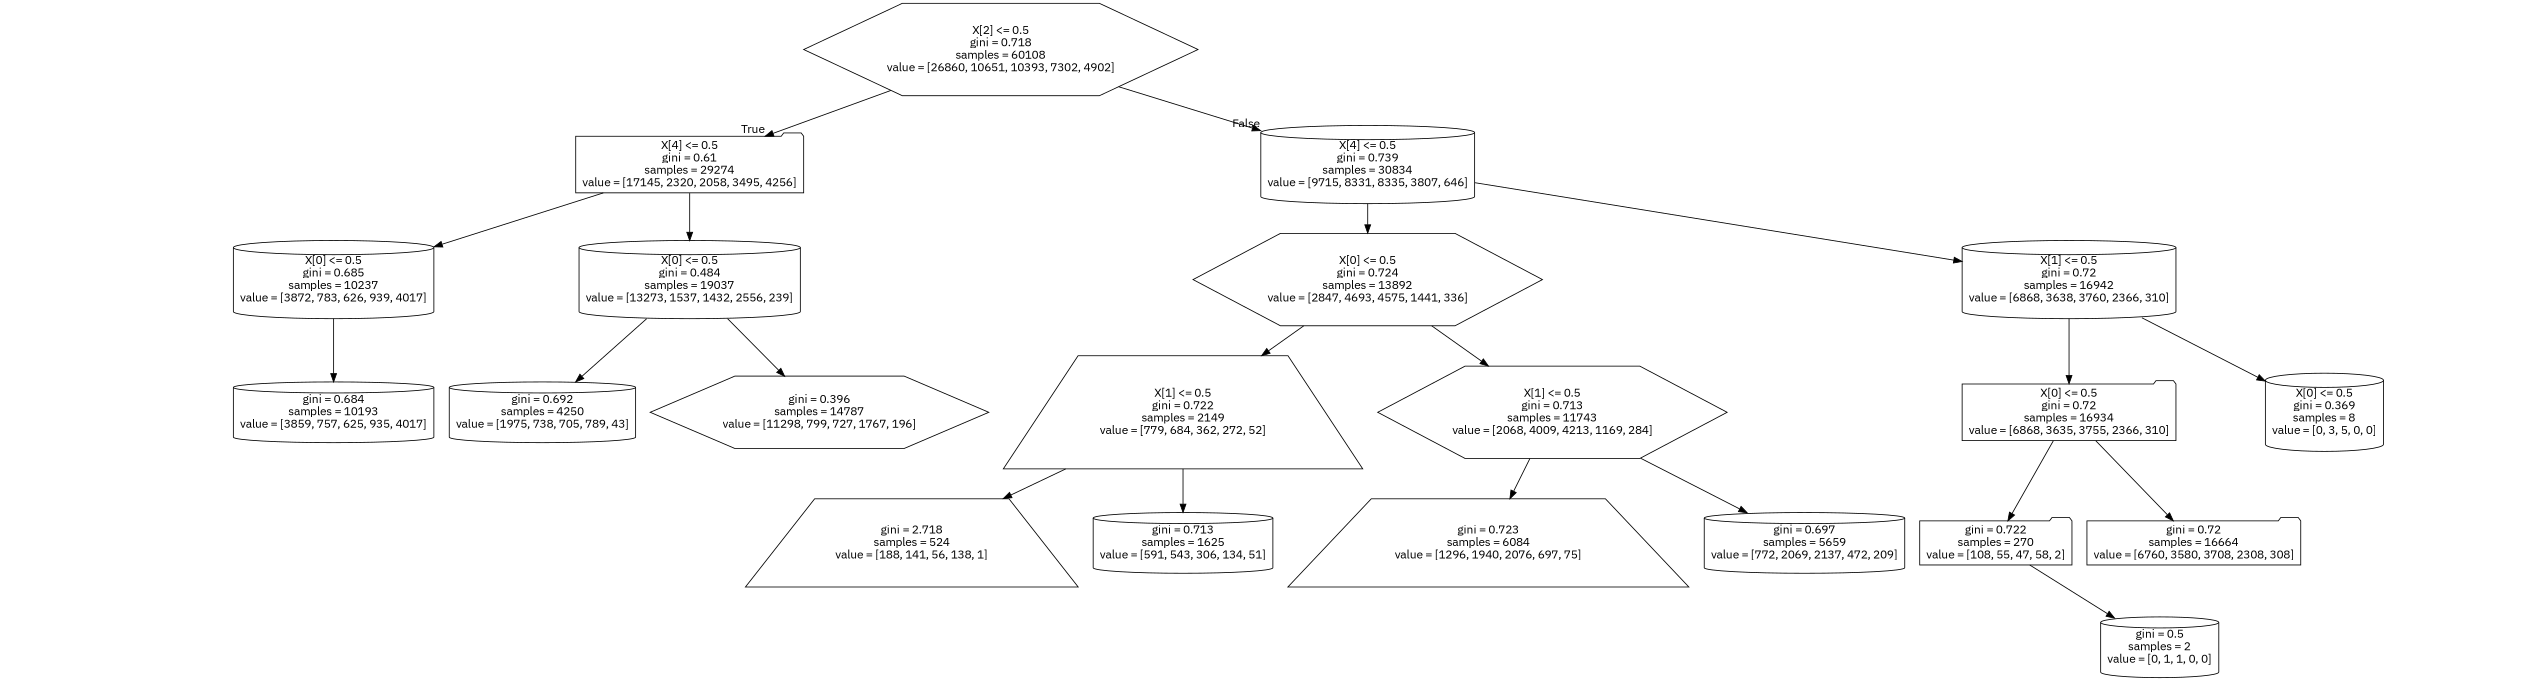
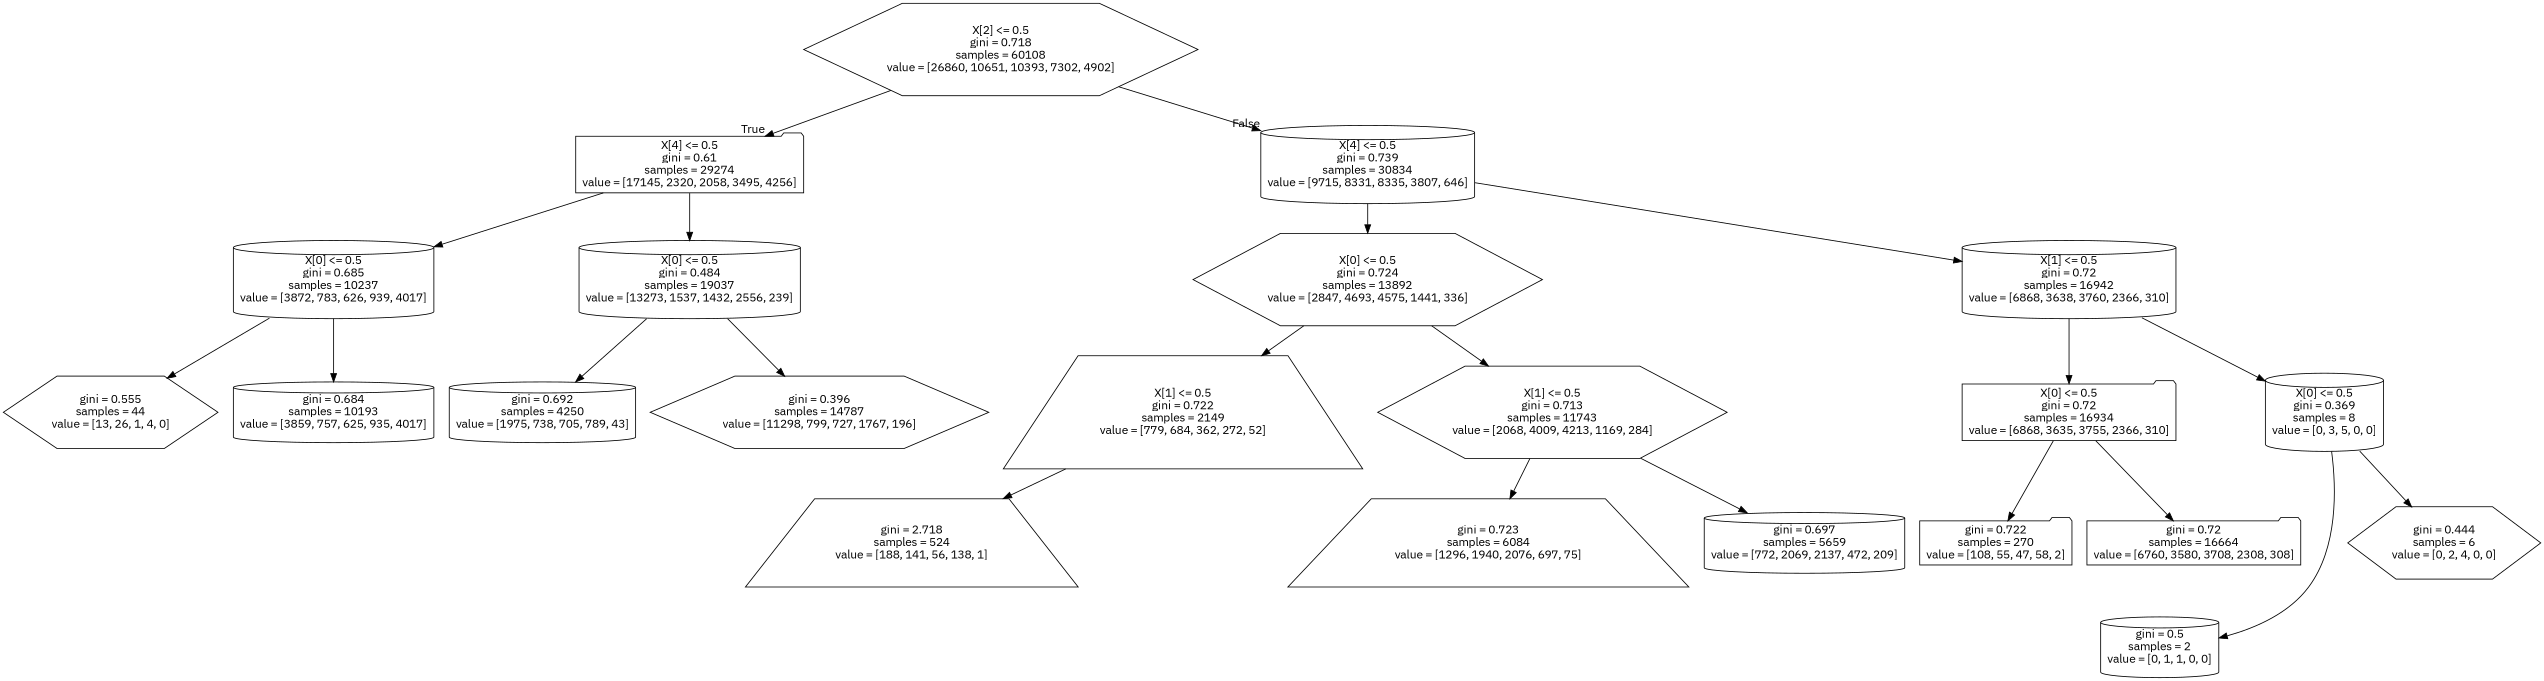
none -> (111, 412)
(1183, 543) -> none
none -> (2444, 543)
(2069, 589) -> (2320, 568)
